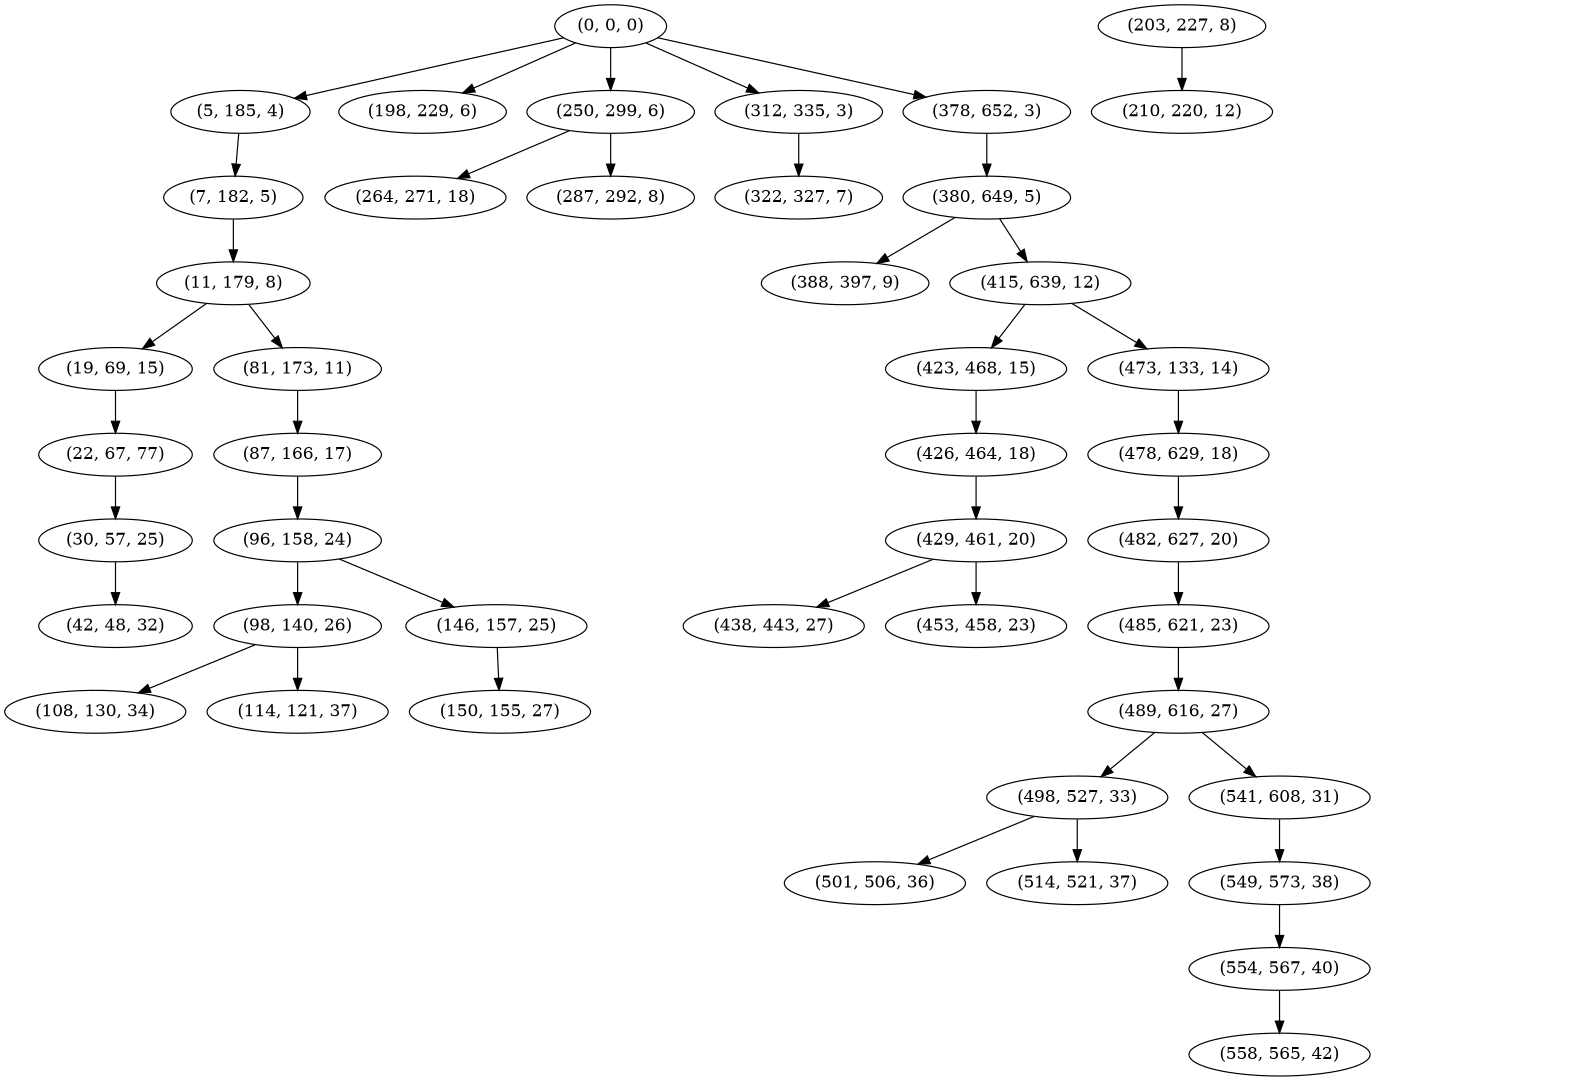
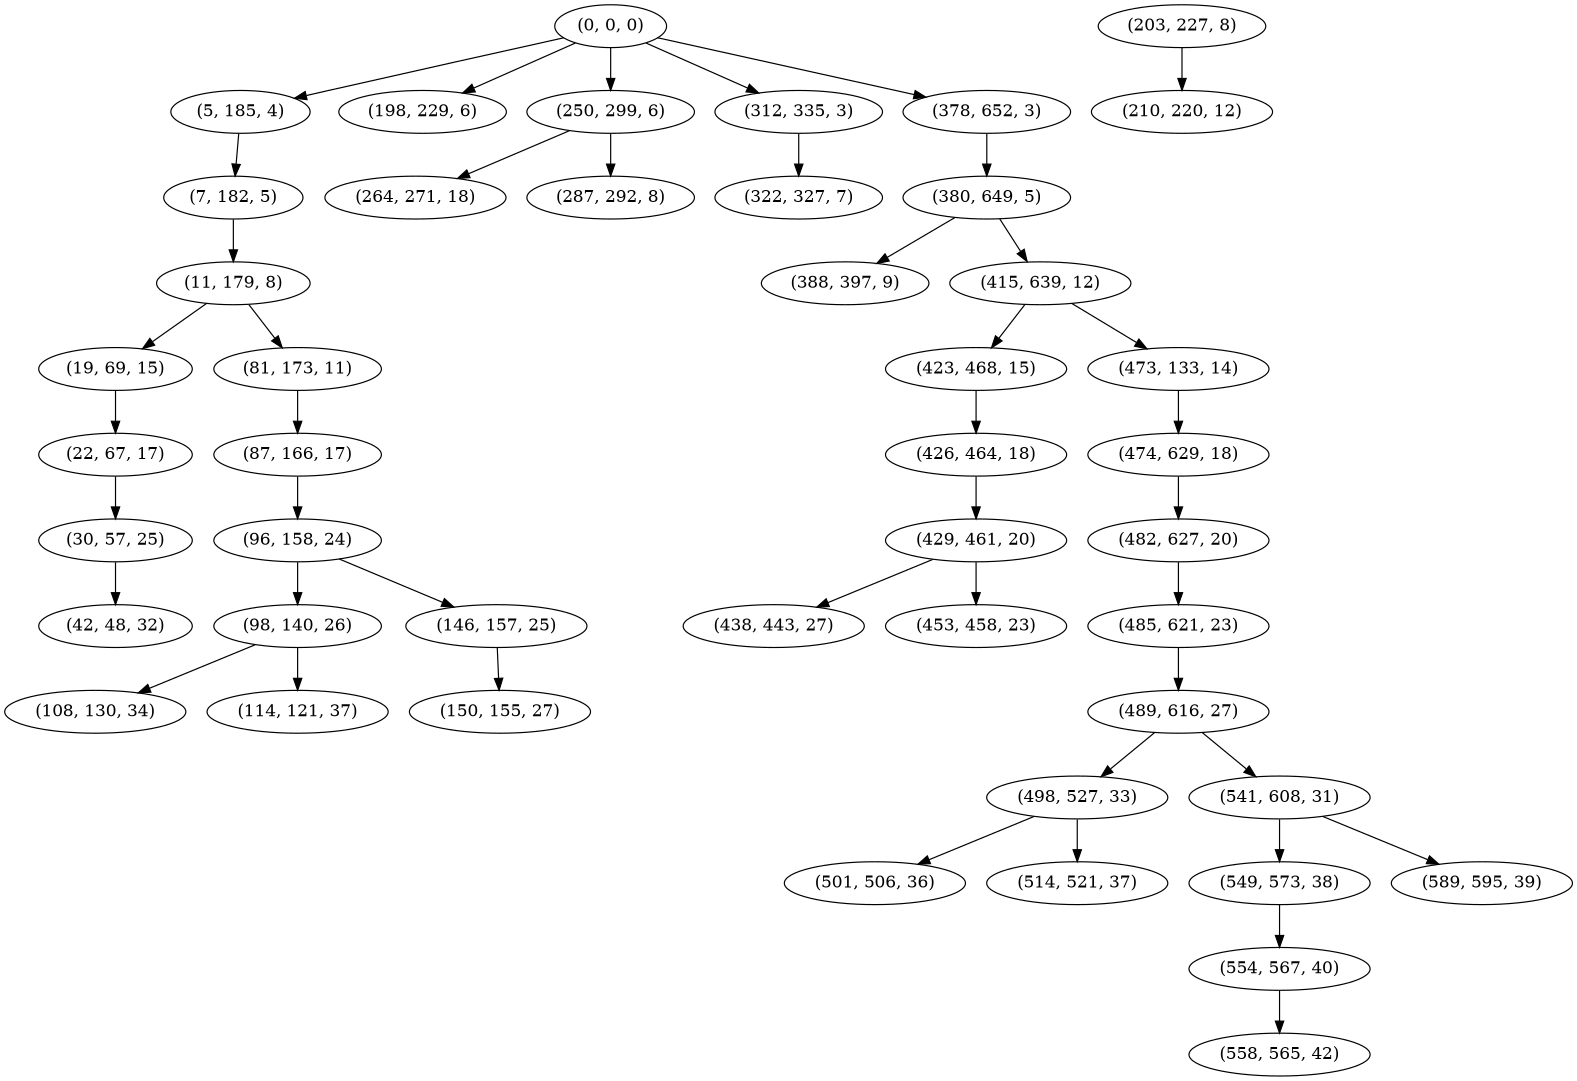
(116, 455) -> (116, 455)
(1178, 455) -> (1178, 455)
none -> (1482, 883)
